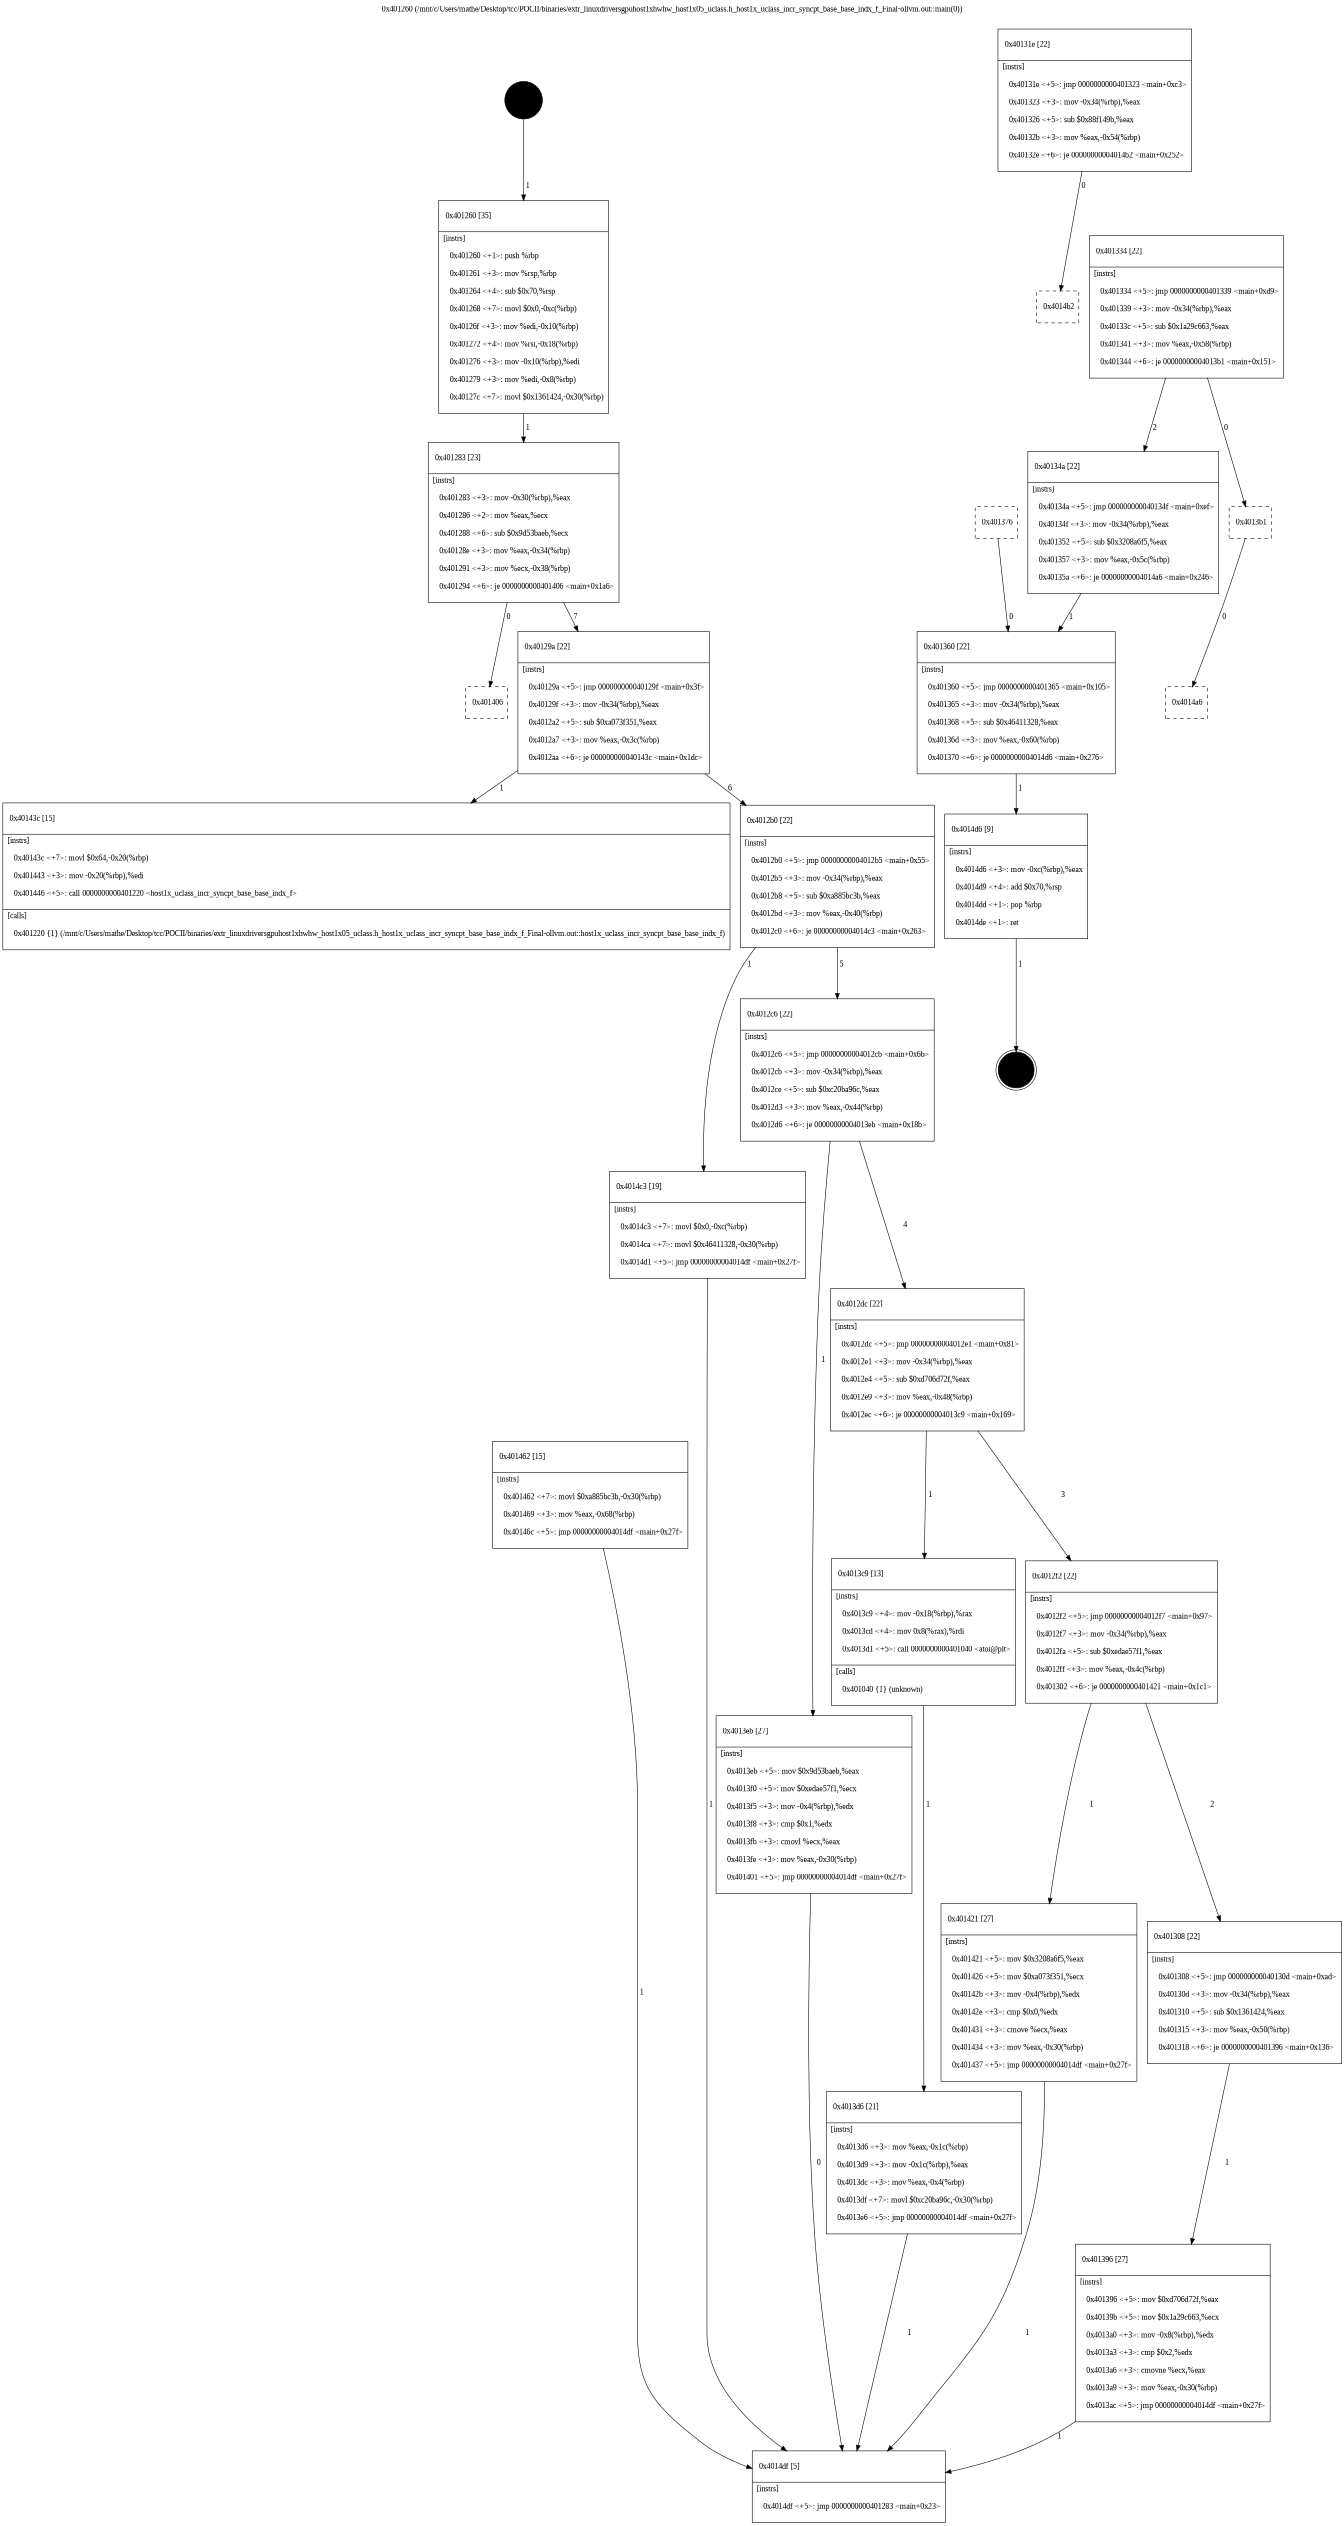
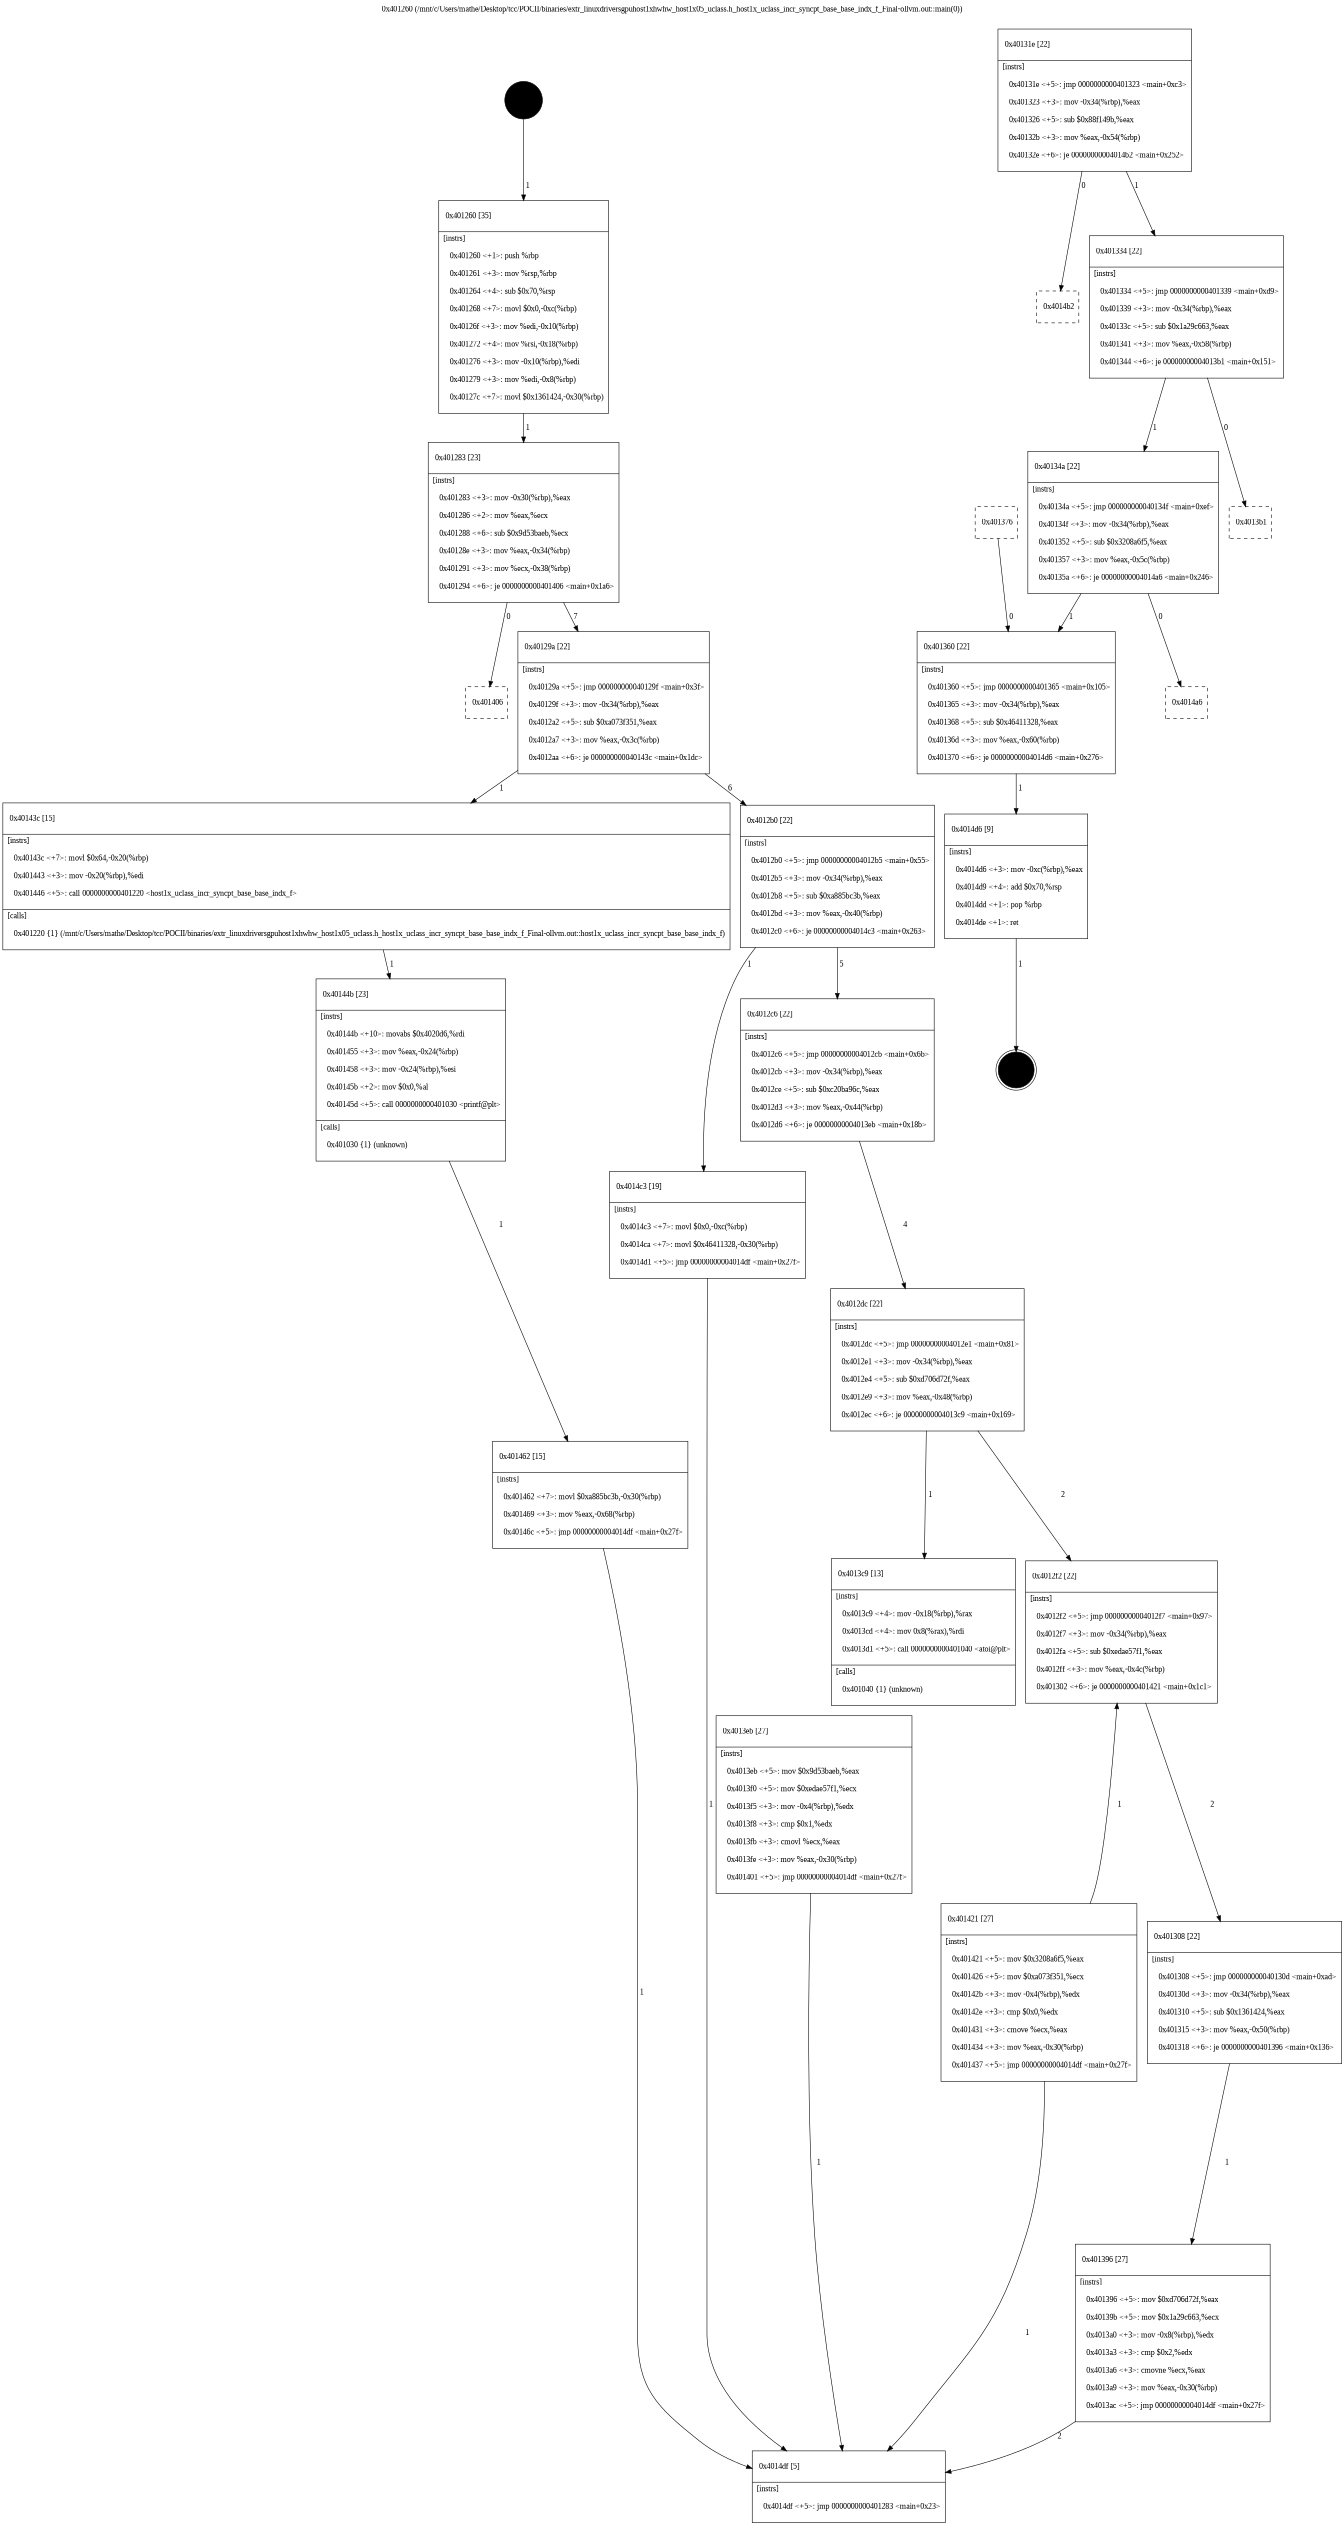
none -> (1139, 201)
(1154, 428) -> (1154, 428)
(1221, 610) -> (1164, 637)
none -> (411, 1070)
(815, 1425) -> none
(1062, 1495) -> (1062, 1495)
(1067, 1800) -> (1108, 1807)
(818, 2163) -> (818, 2163)
(924, 2163) -> none
(1059, 2436) -> (1059, 2436)
